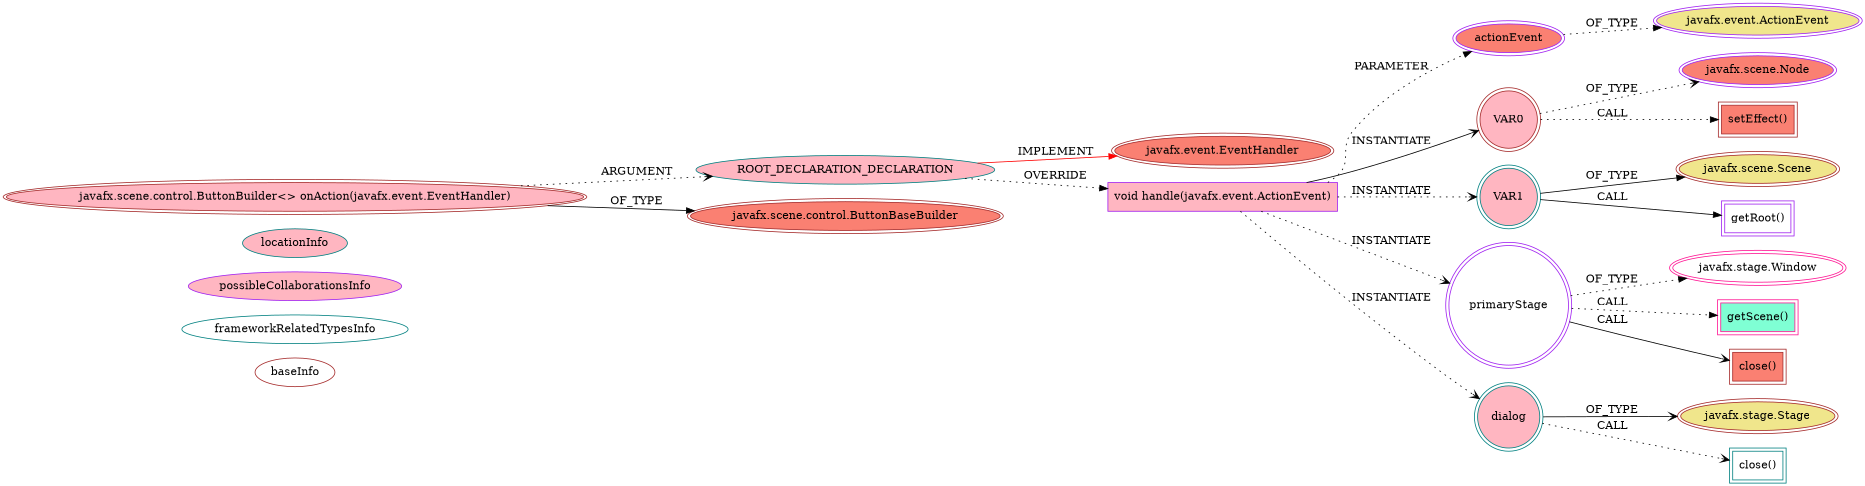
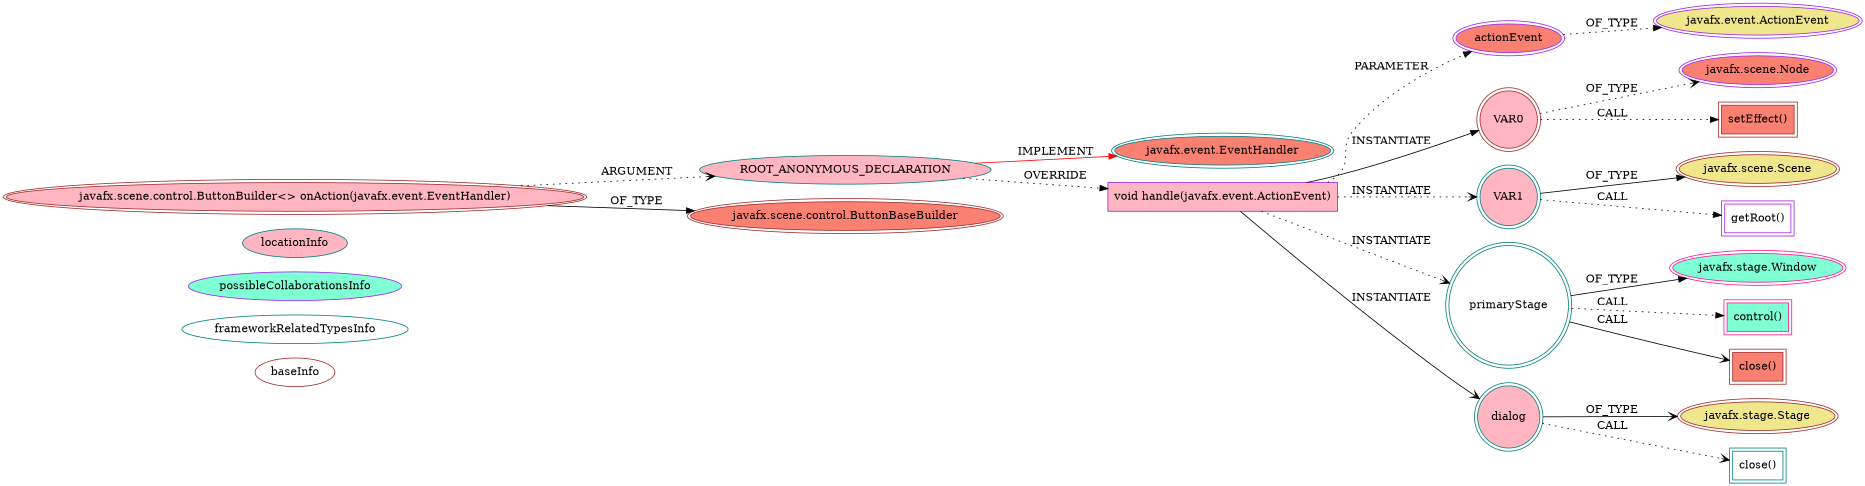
(1223, 151) -> (1223, 151)
(1390, 161) -> (1390, 161)
(845, 170) -> (845, 170)
(1627, 207) -> (1627, 207)
(1758, 268) -> (1758, 268)
(295, 286) -> (295, 286)
(1625, 287) -> (1625, 287)
(1355, 305) -> (1355, 305)
(1509, 305) -> (1509, 305)
(1758, 317) -> (1758, 317)
